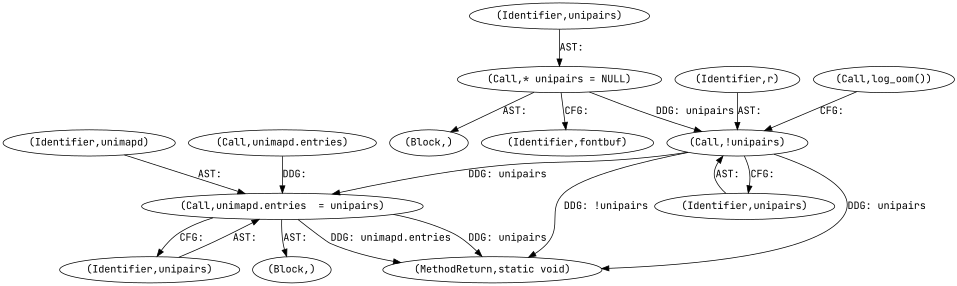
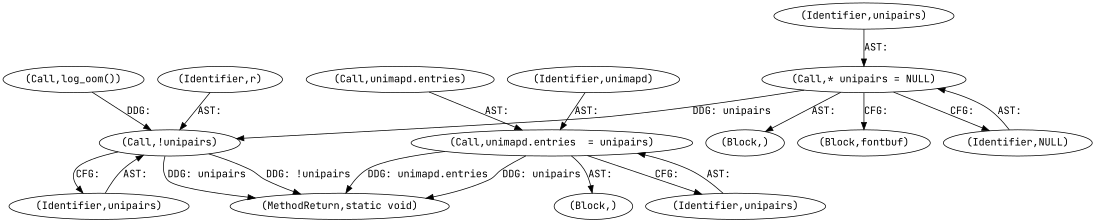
(835, 111) -> (142, 111)
(568, 143) -> (864, 143)
none -> (1018, 143)
(513, 165) -> none
(298, 175) -> (500, 111)
